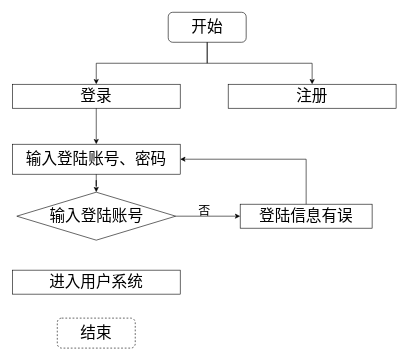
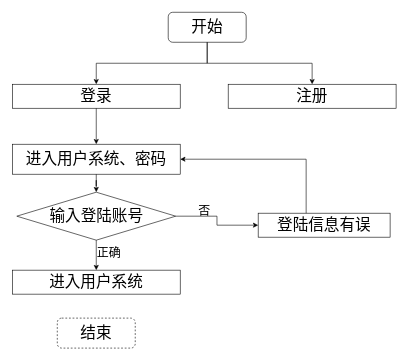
(96, 159) -> (96, 159)
(306, 216) -> (324, 225)
none -> (96, 255)
